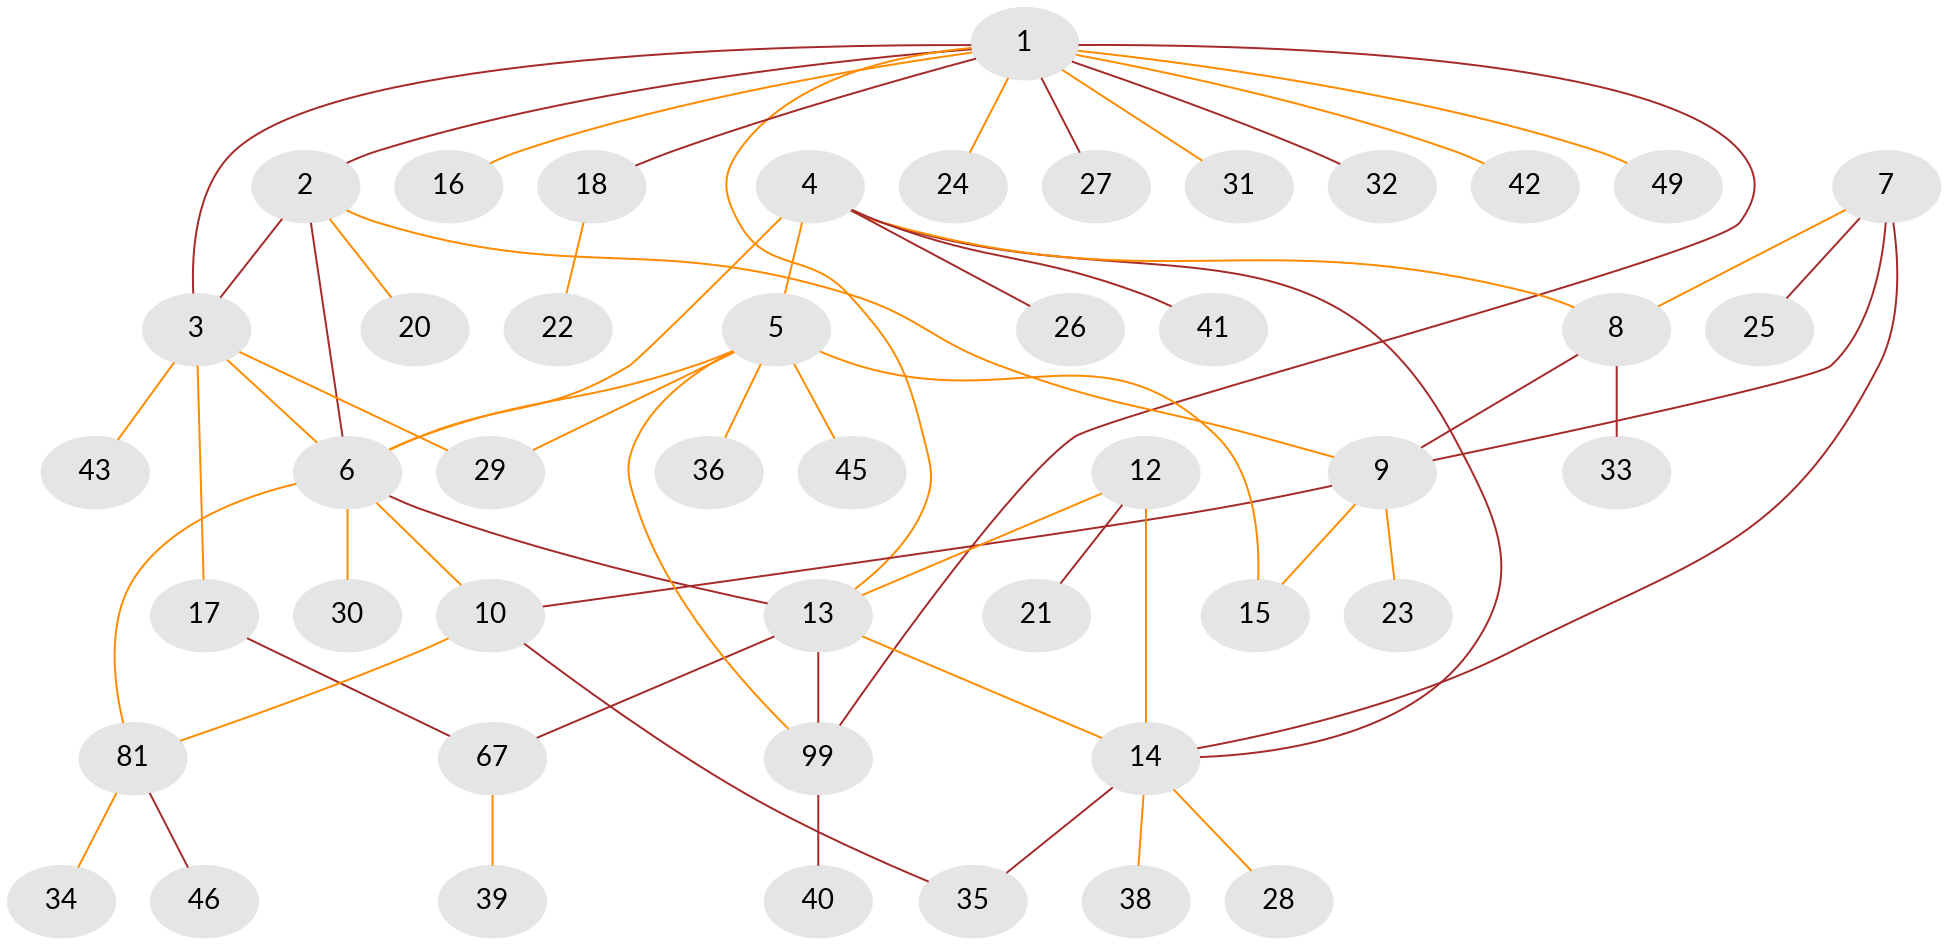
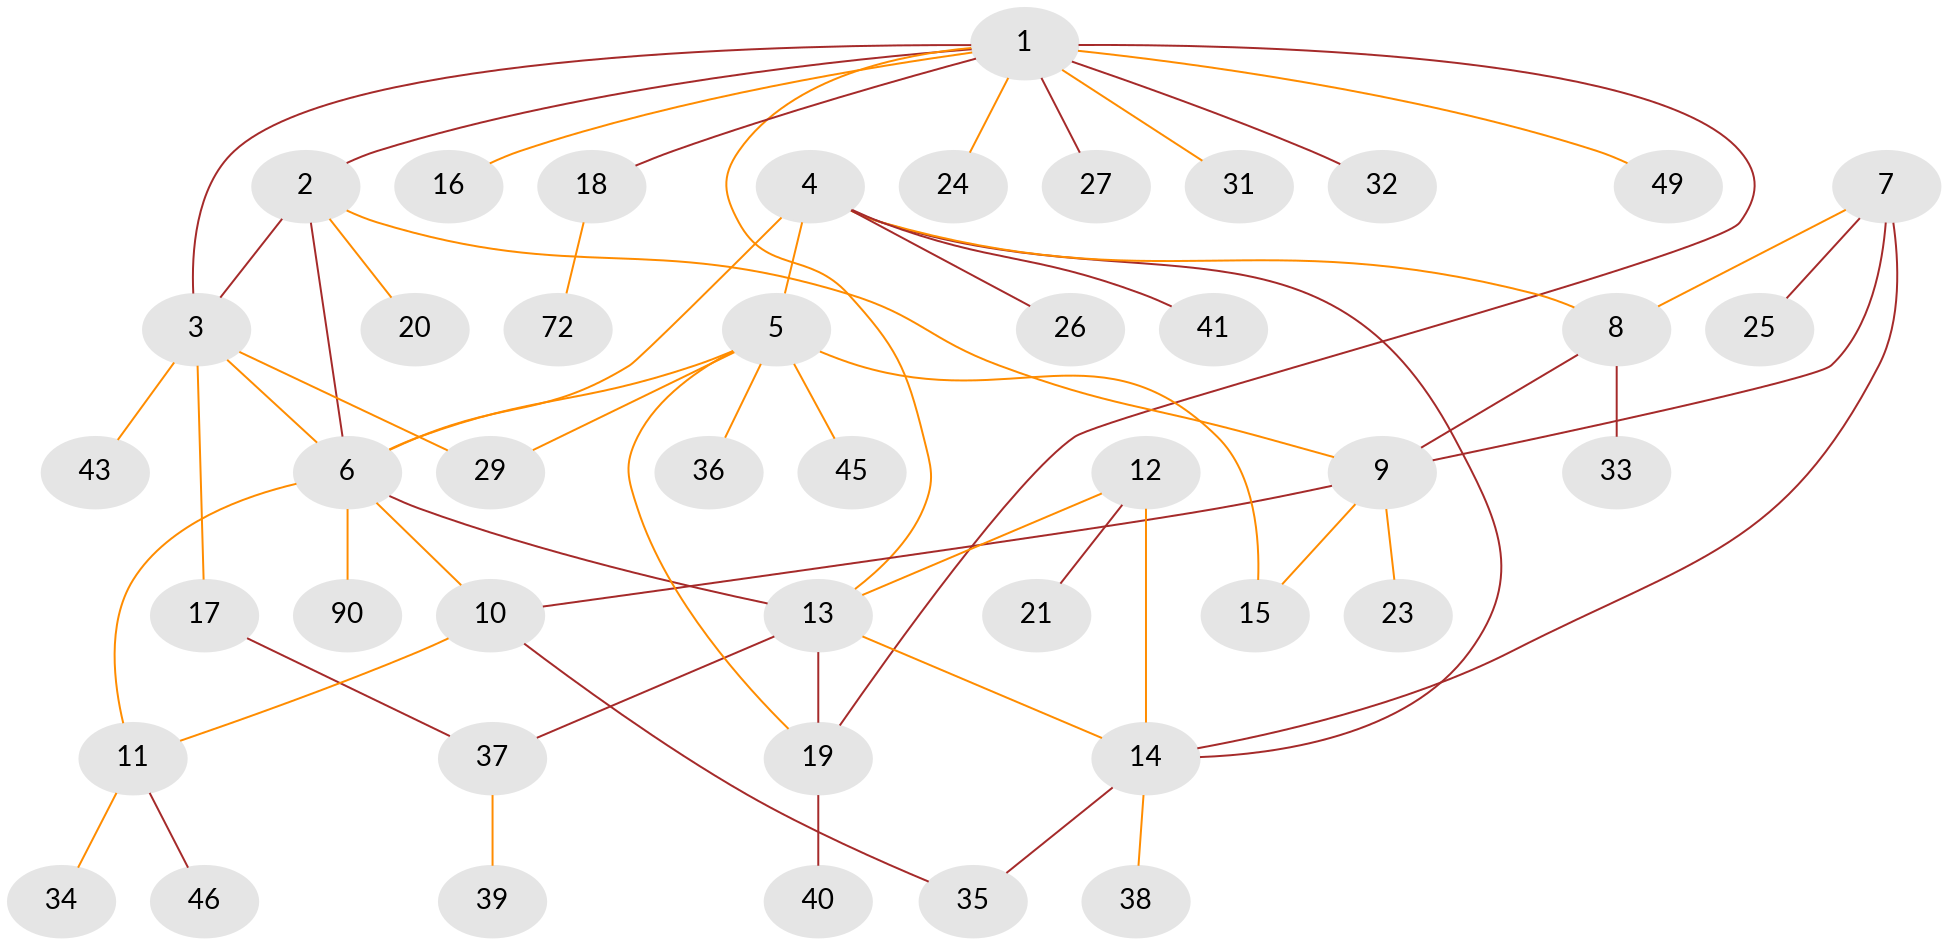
(1525, 187) -> none
(558, 330) -> (558, 330)
(348, 616) -> (348, 616)
(133, 759) -> (133, 759)
(493, 759) -> (493, 759)
(818, 759) -> (818, 759)
(1279, 902) -> none
